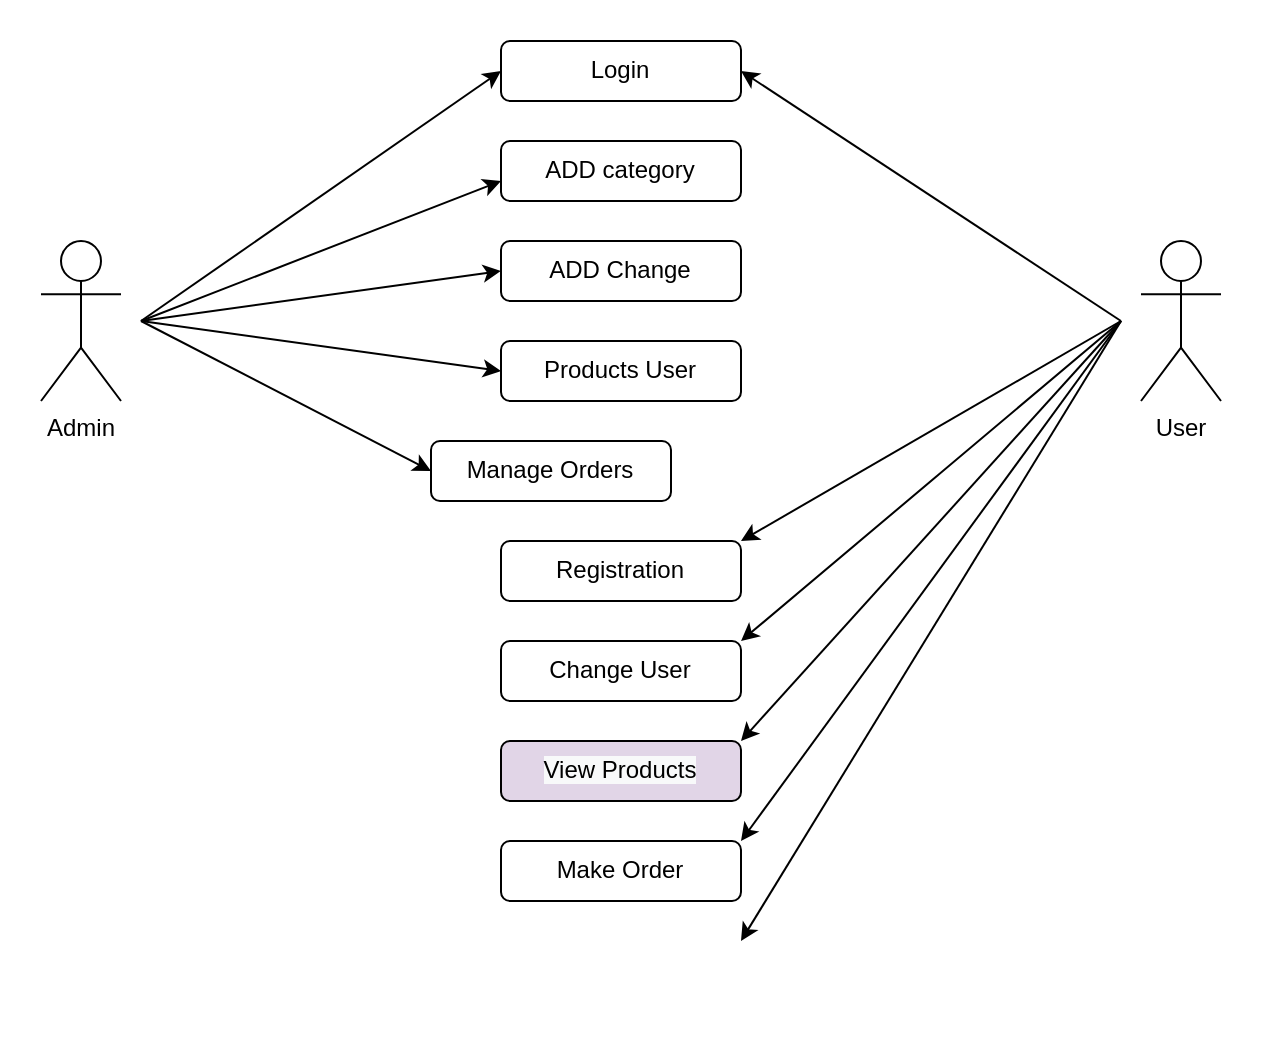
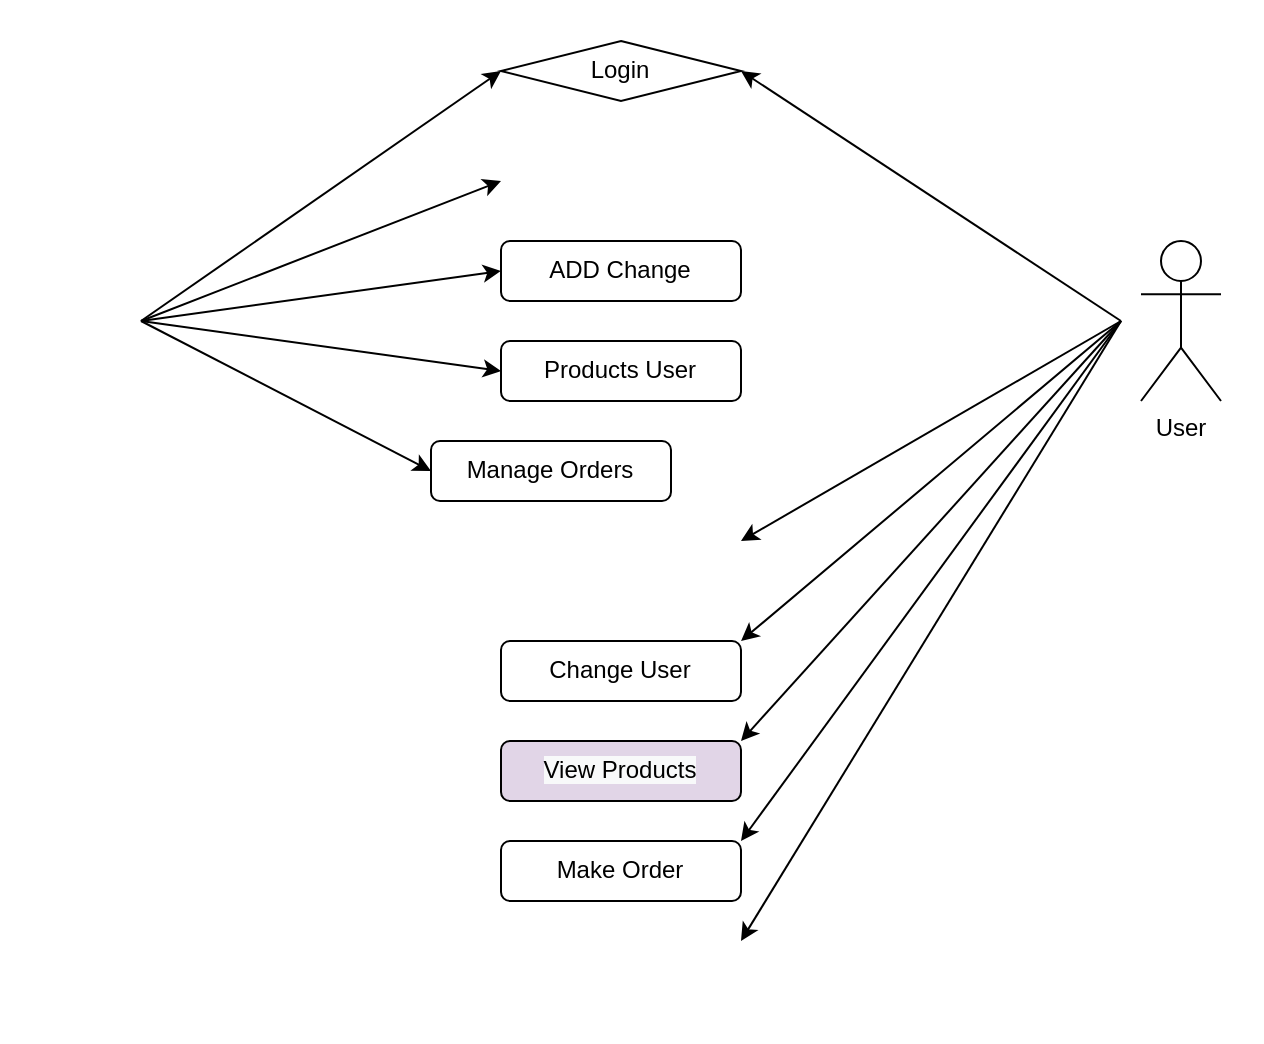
(621, 71) -> (621, 71)
(621, 171) -> none
(81, 321) -> none
(621, 571) -> none
